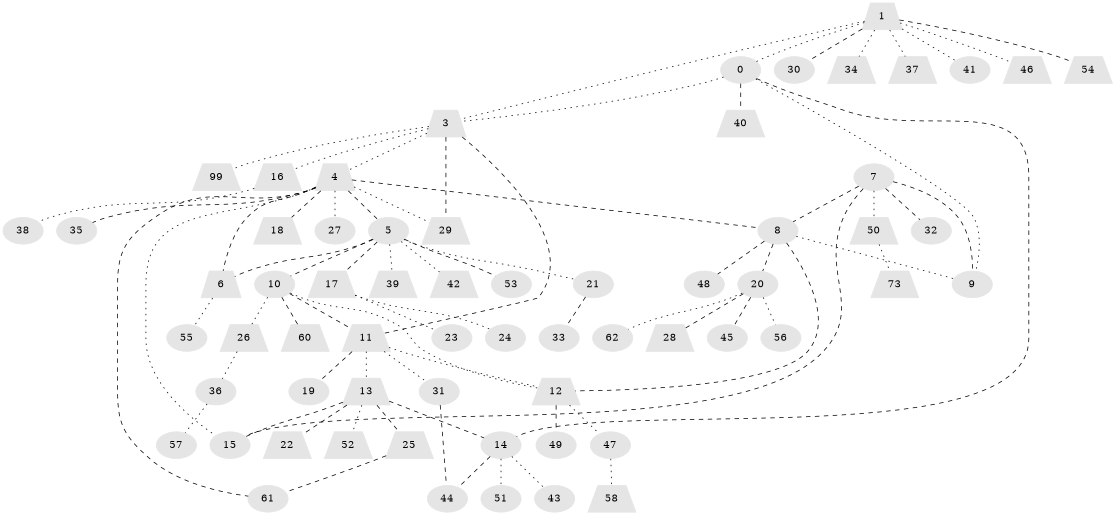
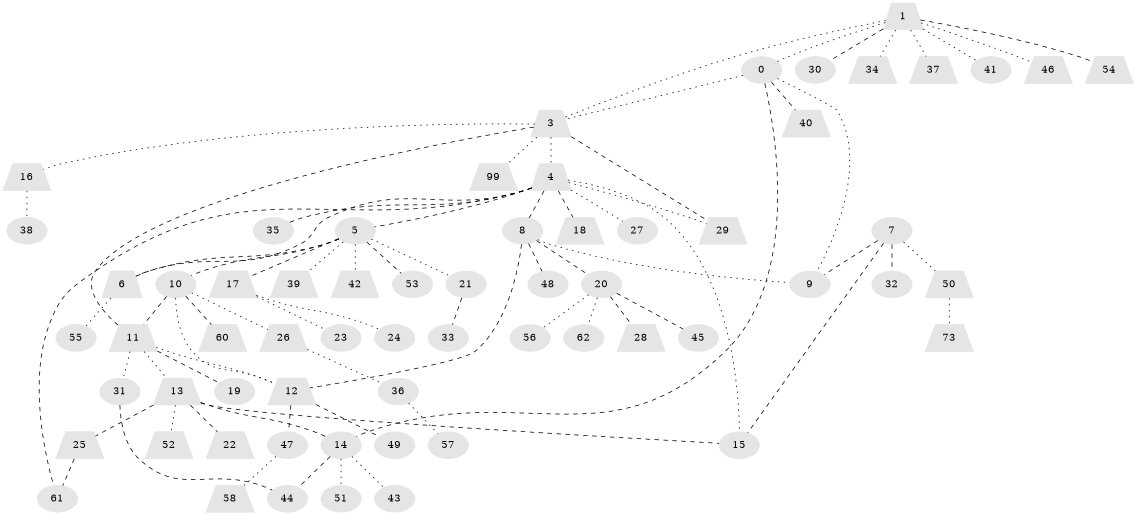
(826, 204) -> none
(584, 419) -> (290, 418)
